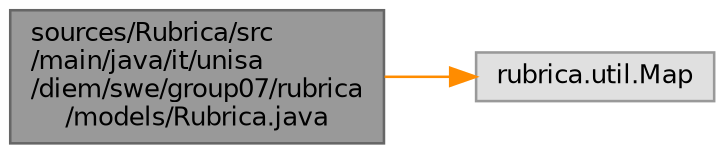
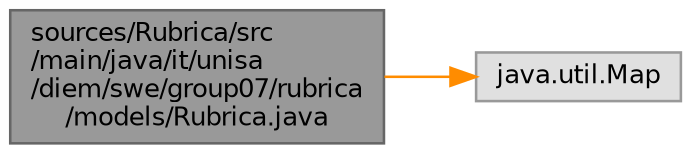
(595, 77) -> (578, 77)
